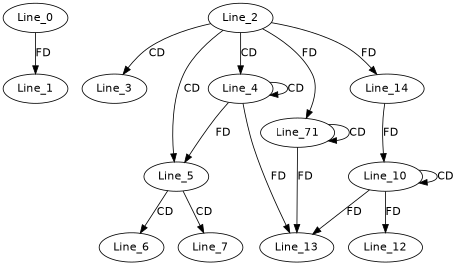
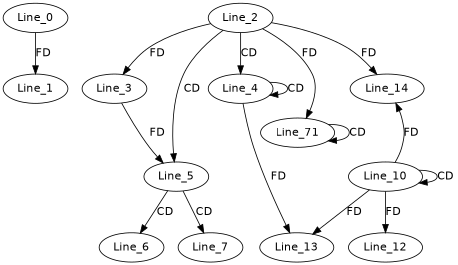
(157, 53) -> (157, 53)
(208, 128) -> (138, 131)
(383, 128) -> (404, 137)
(297, 186) -> none
